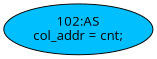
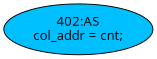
(78, 29) -> (78, 29)
